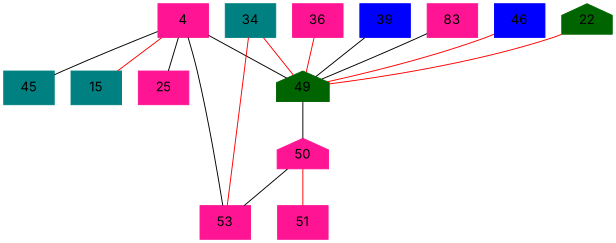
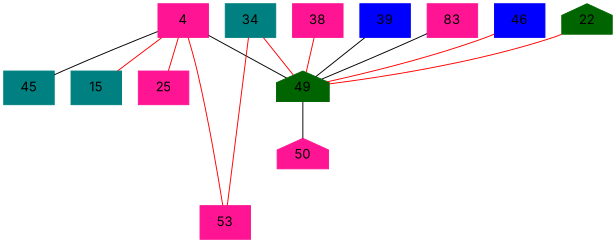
(318, 21) -> (318, 21)
(173, 54) -> (173, 54)
(208, 121) -> (208, 121)
(266, 187) -> none
(303, 222) -> none
